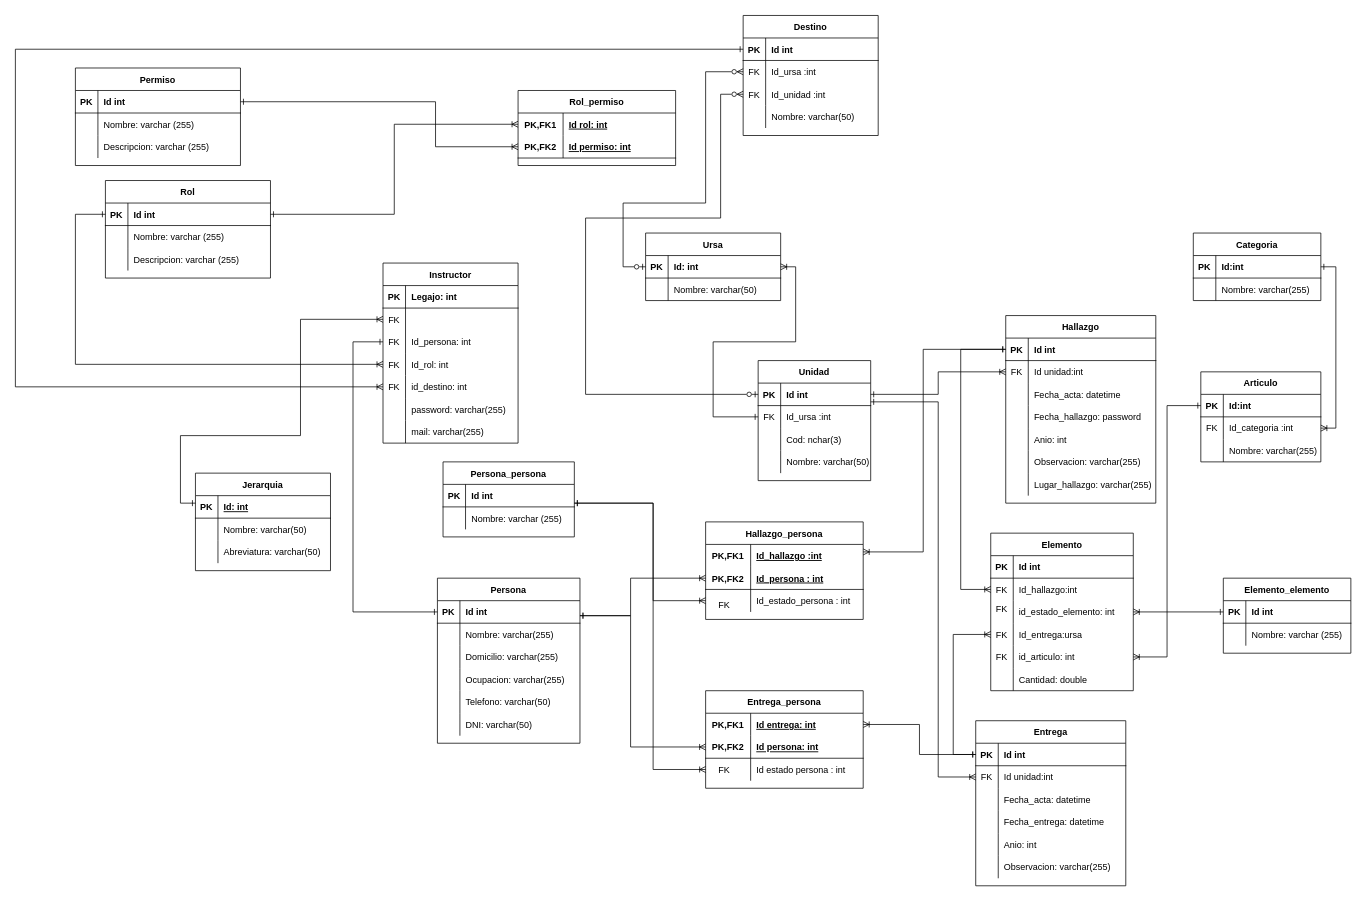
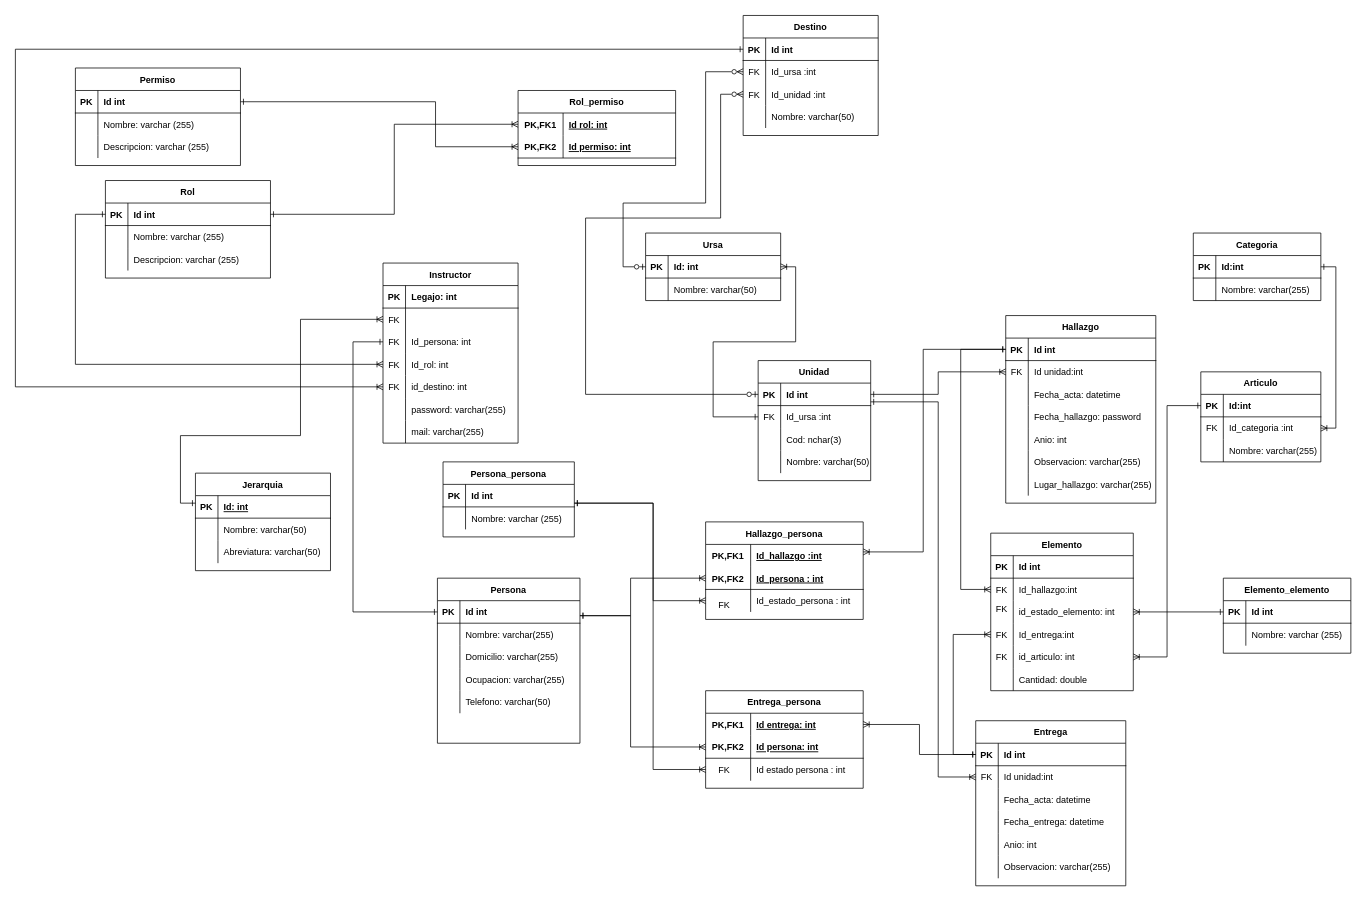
(1055, 635) -> (1051, 635)
(520, 724) -> none
